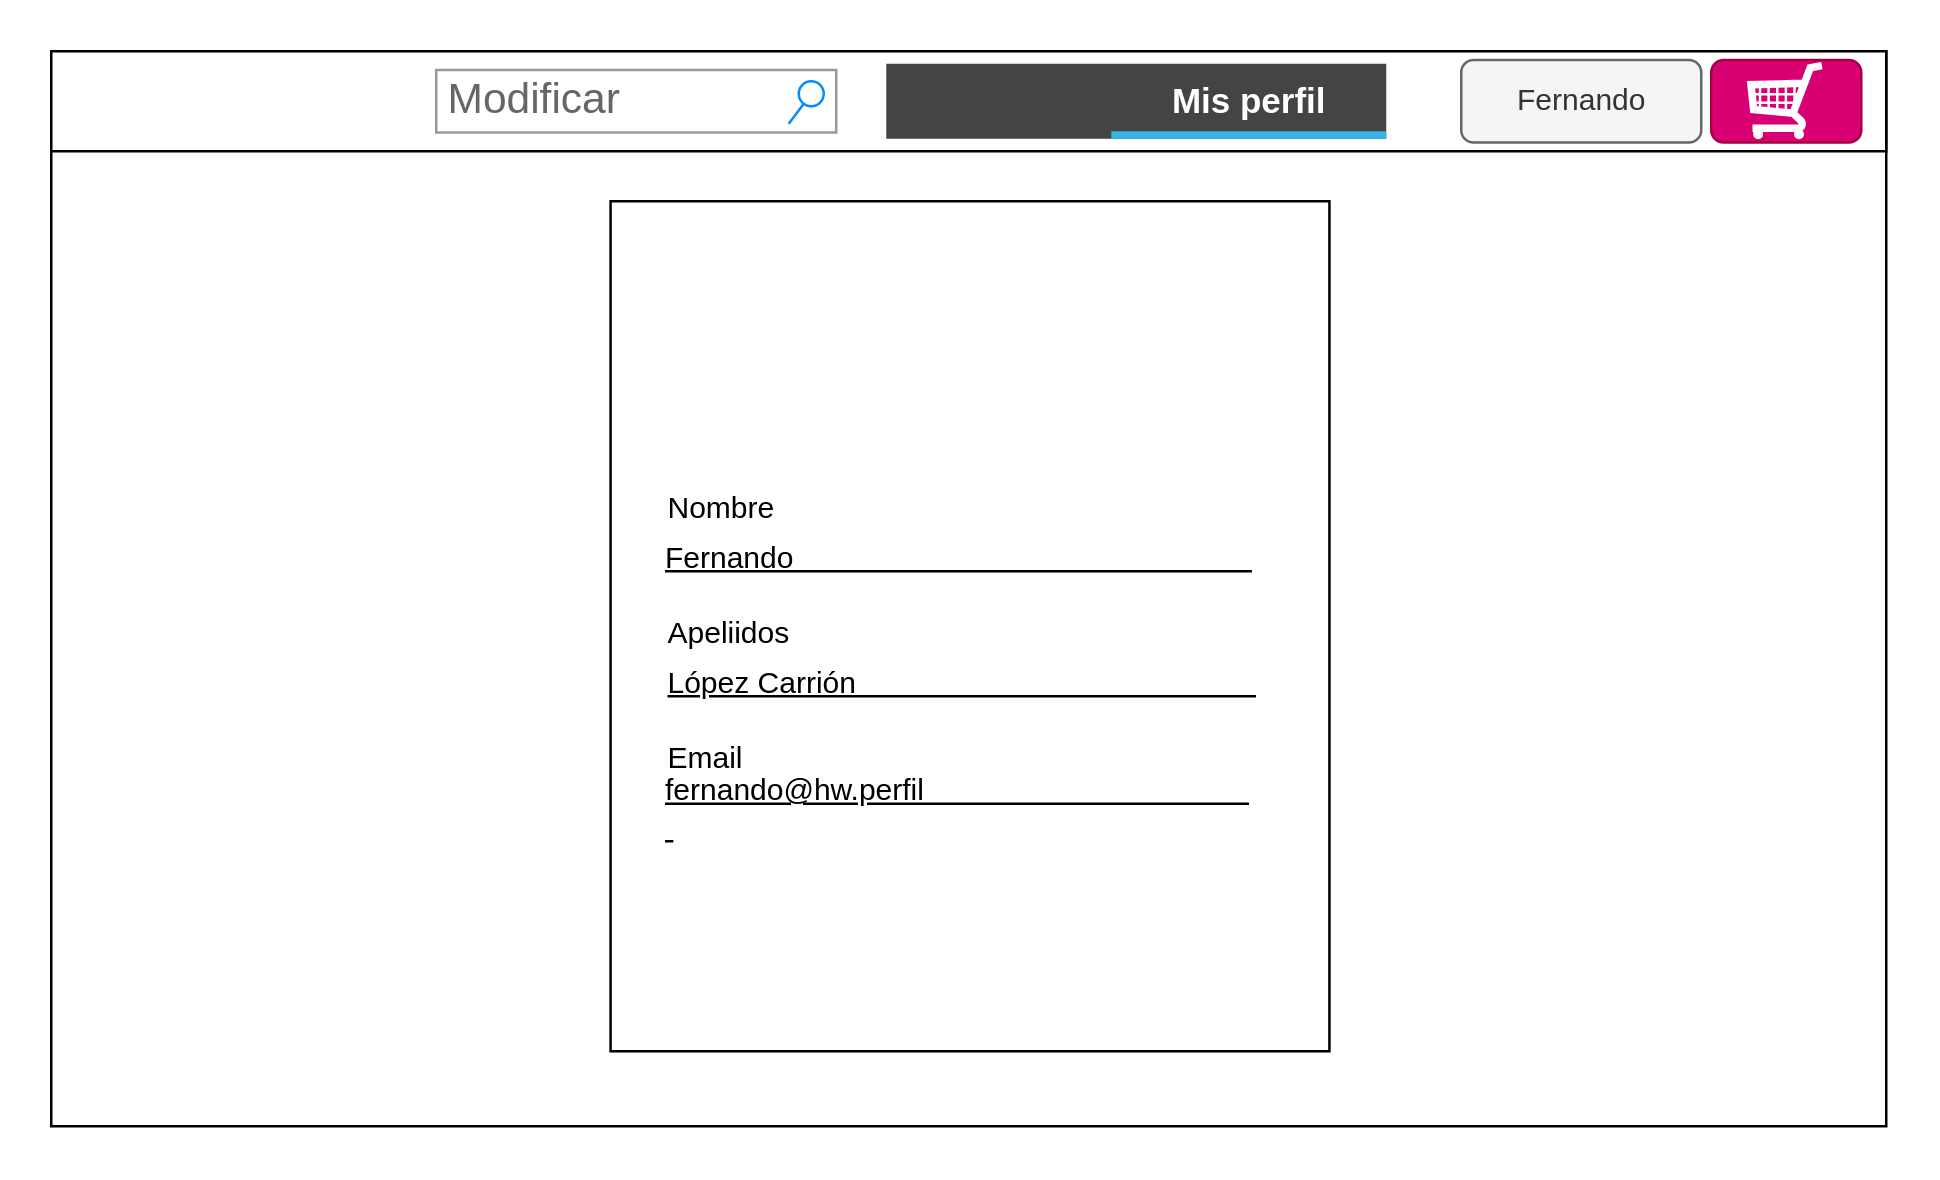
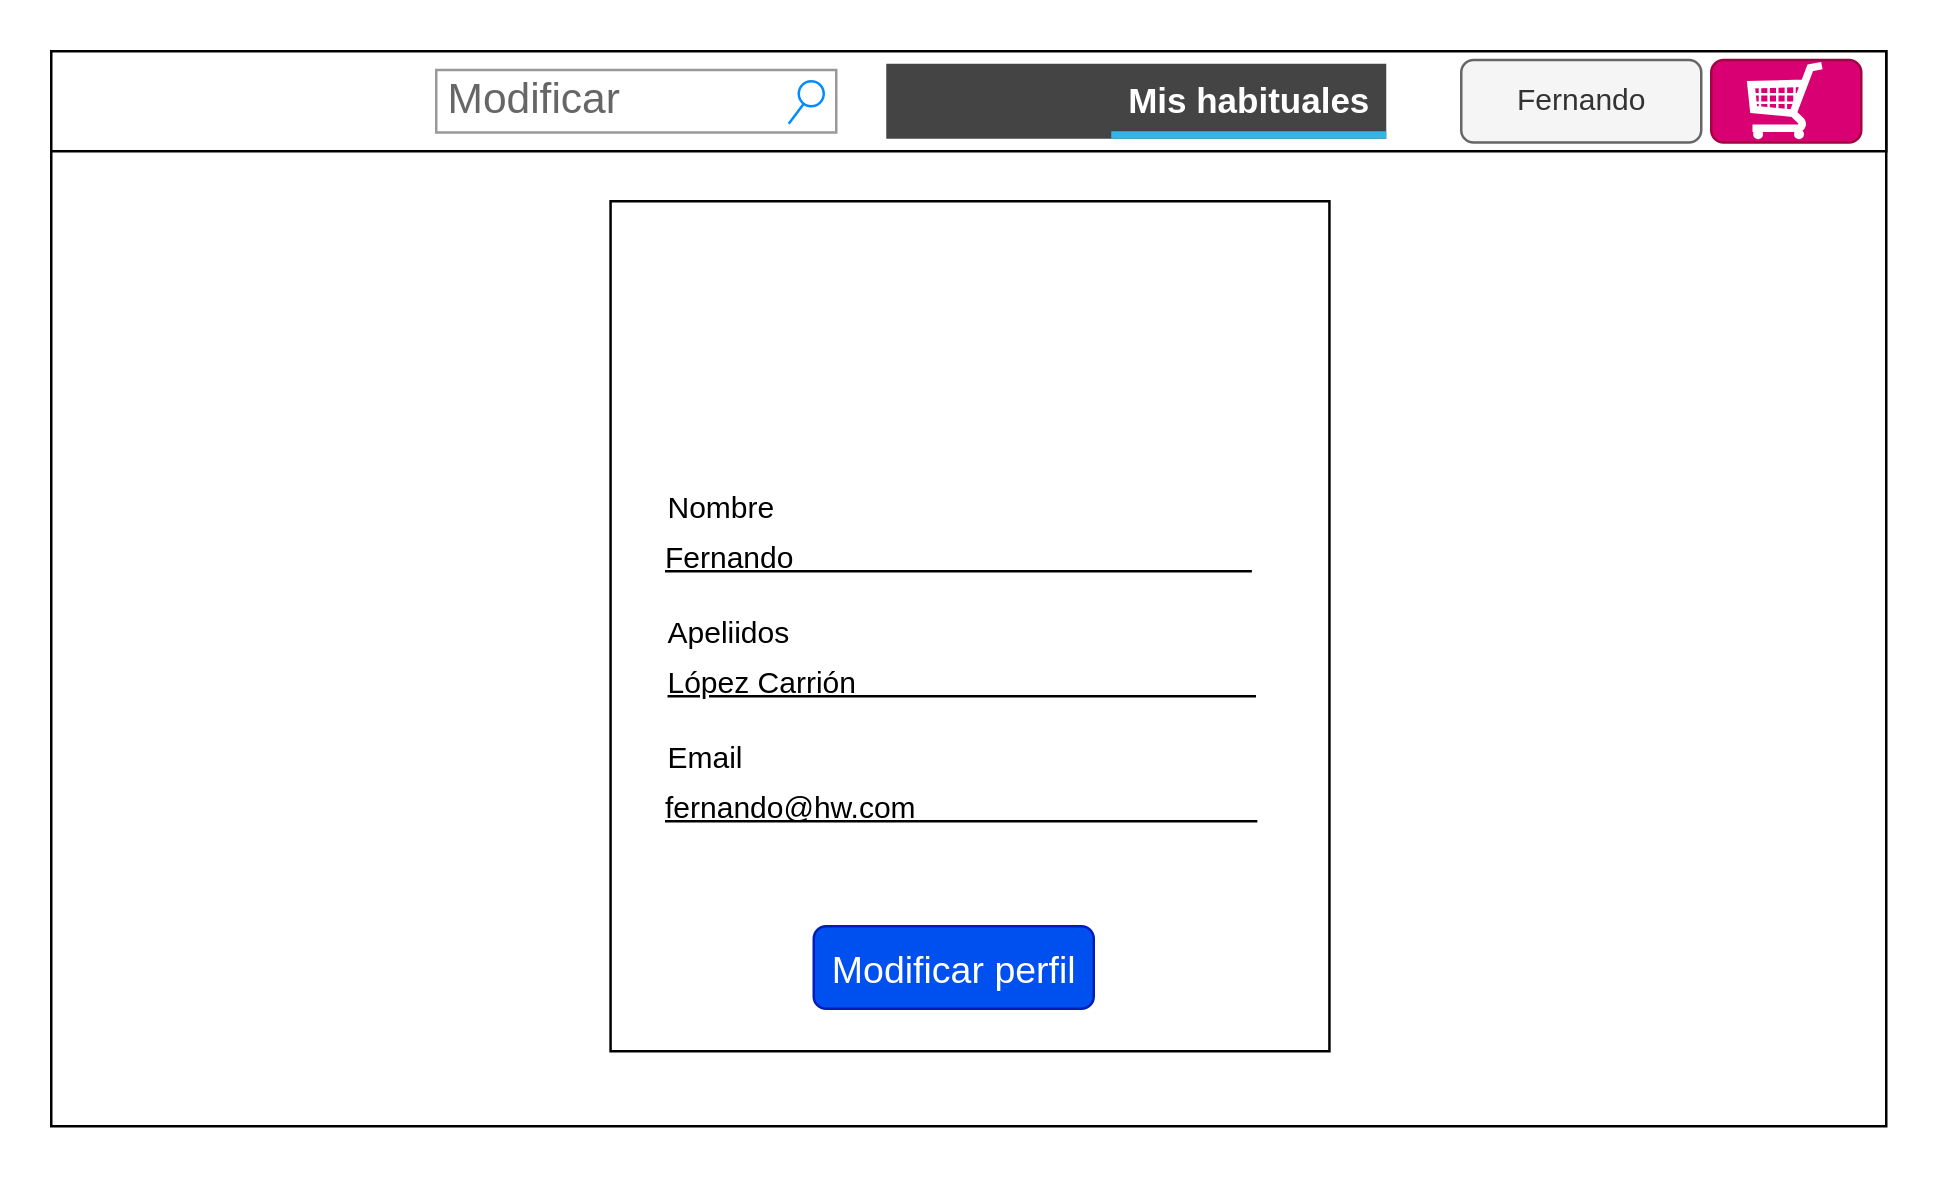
(1250, 101) -> (1250, 101)
(806, 809) -> (788, 809)
none -> (954, 968)
